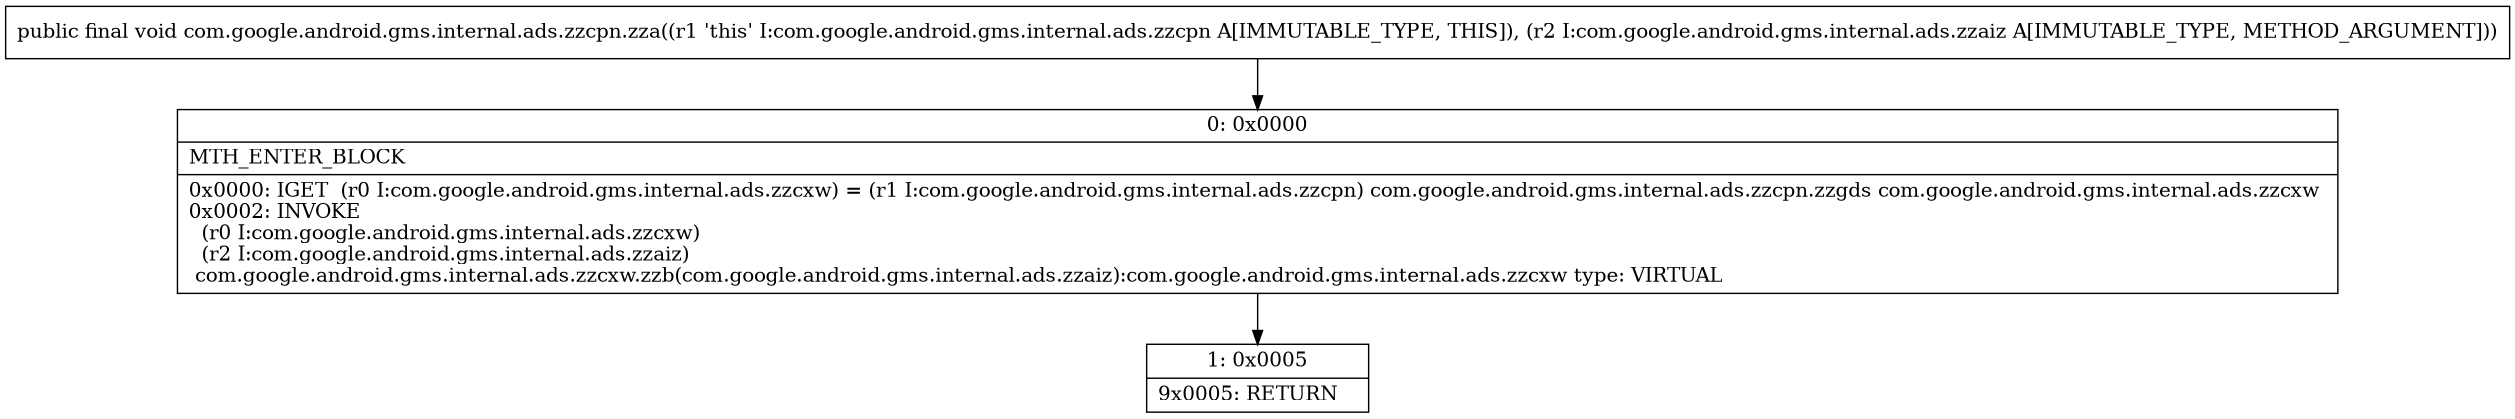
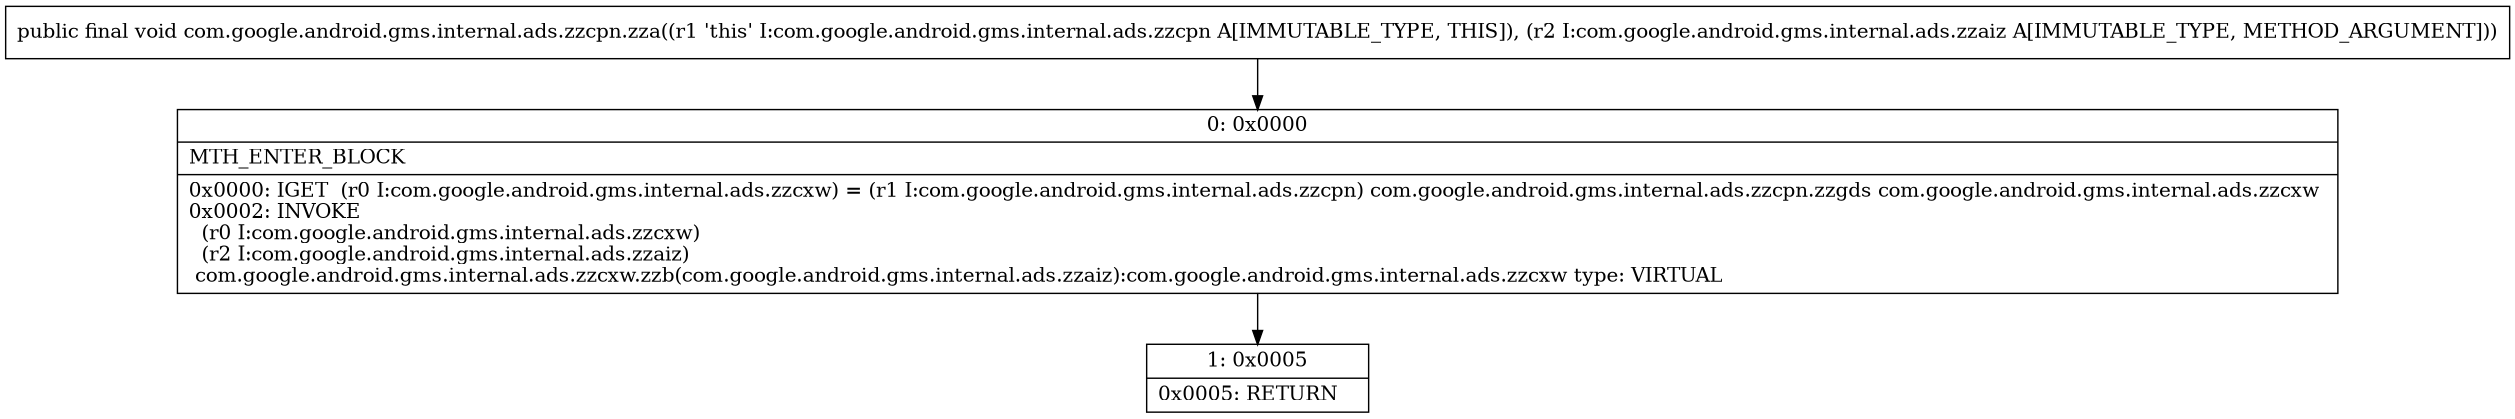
(1258, 394) -> (1258, 394)
